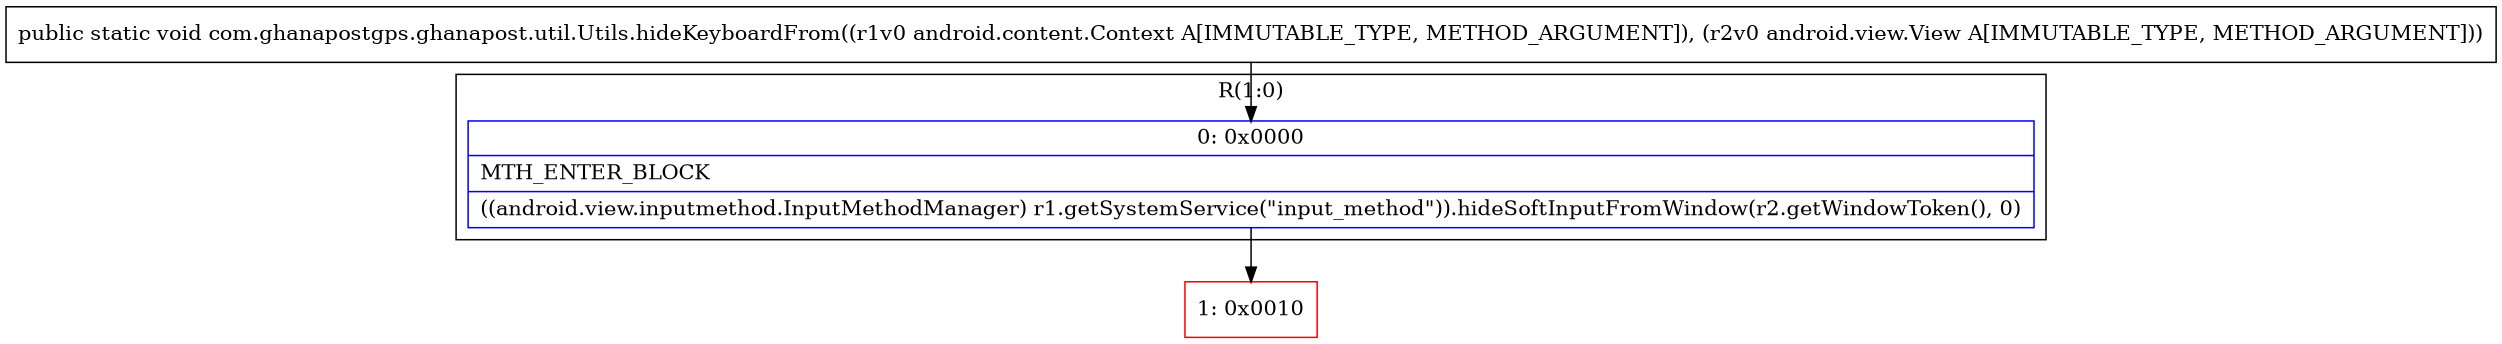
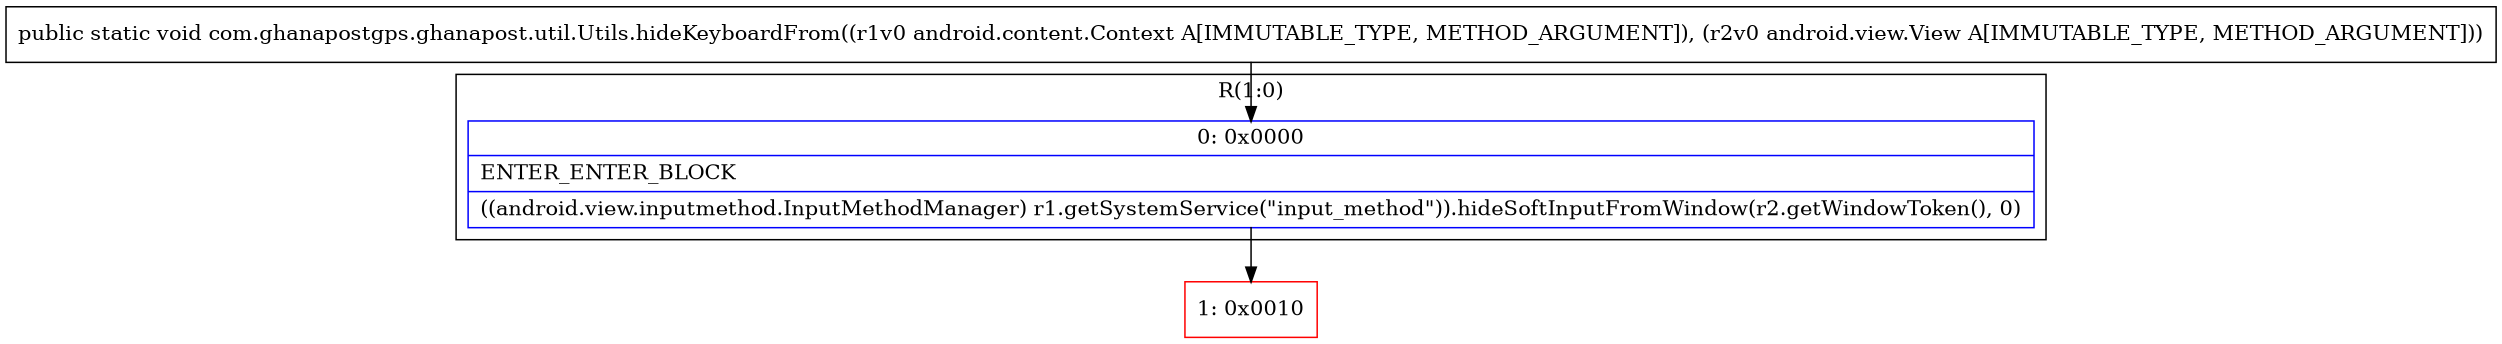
(596, 173) -> (609, 173)
